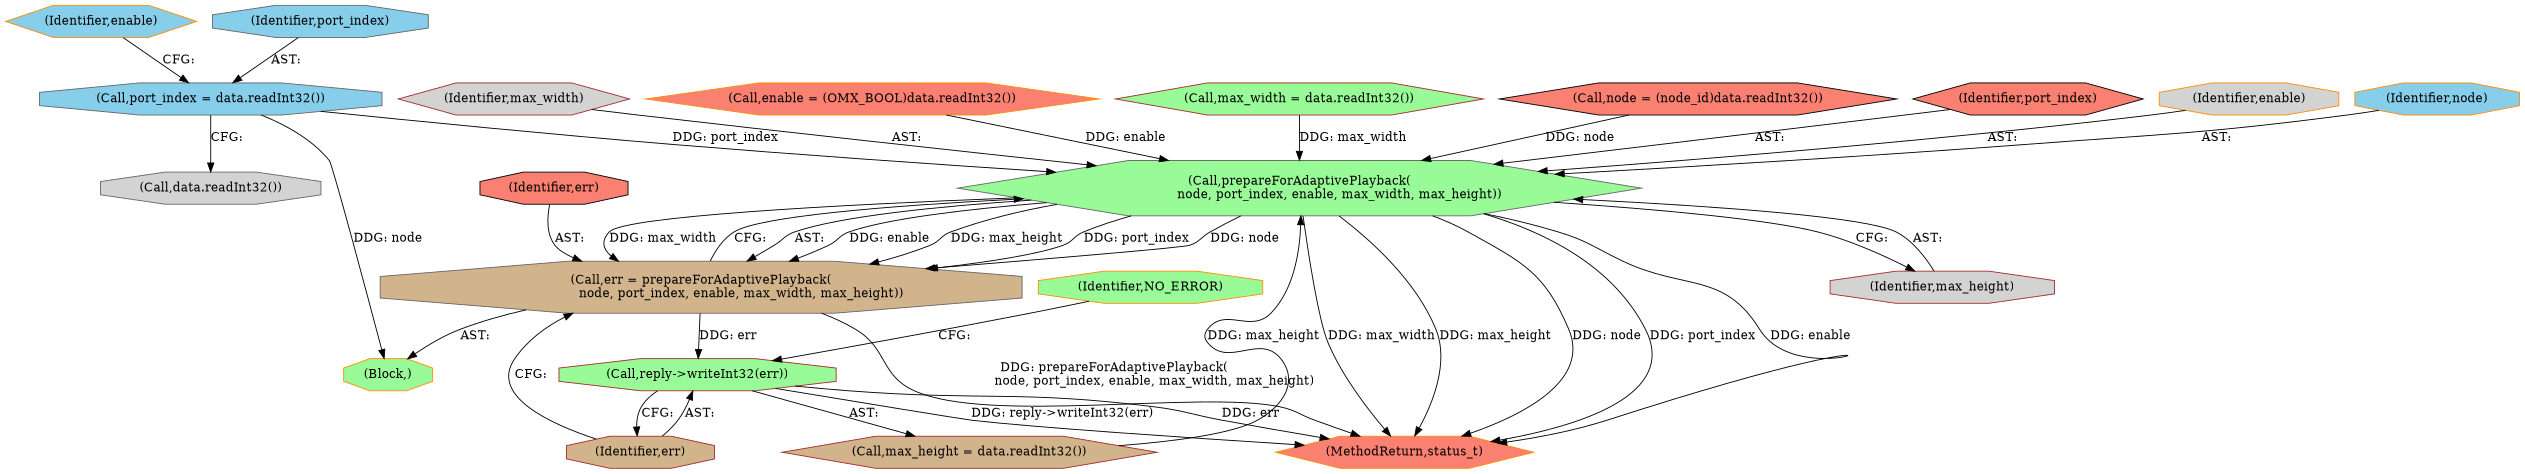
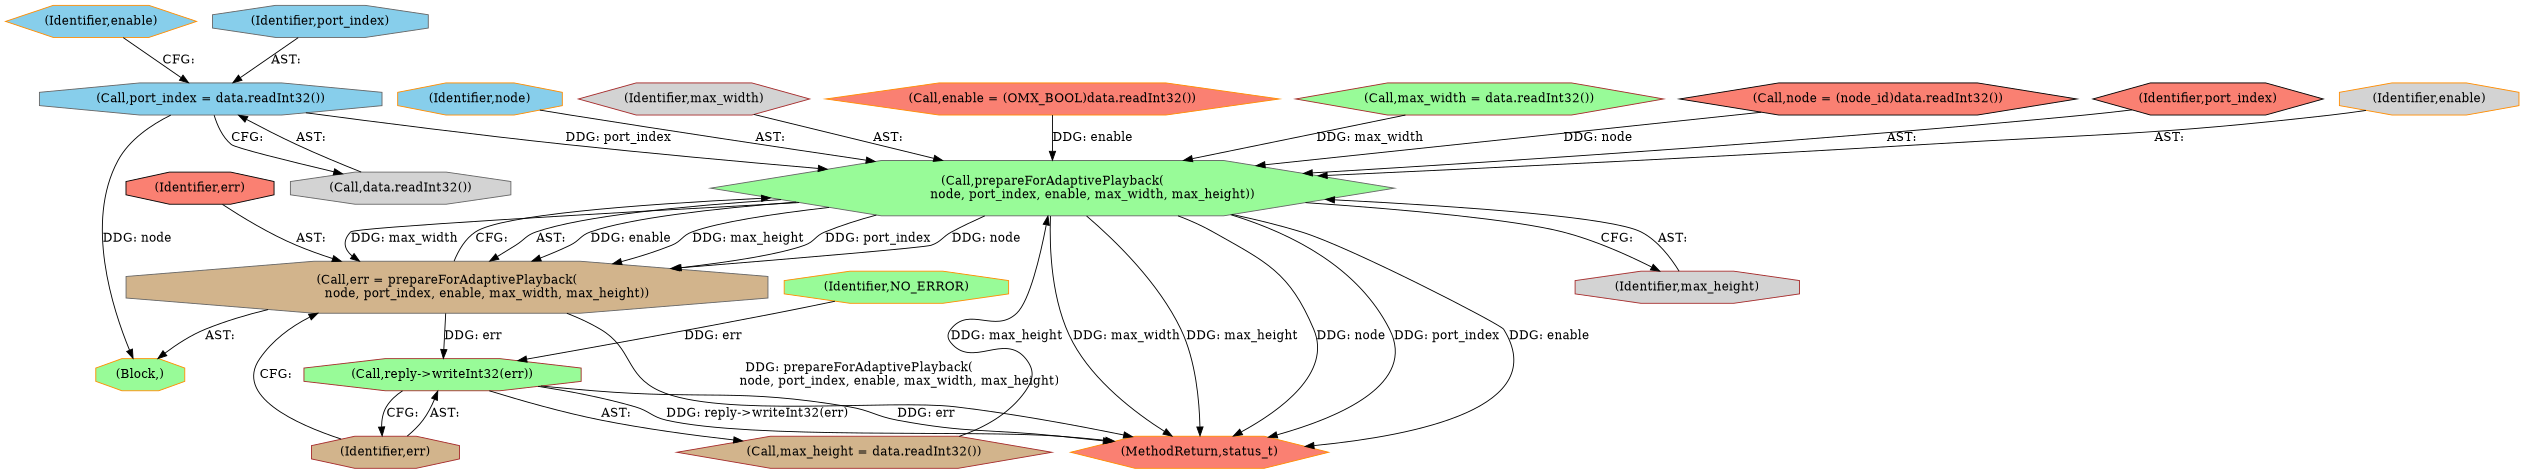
none -> (303, 148)
(957, 336) -> (713, 336)
